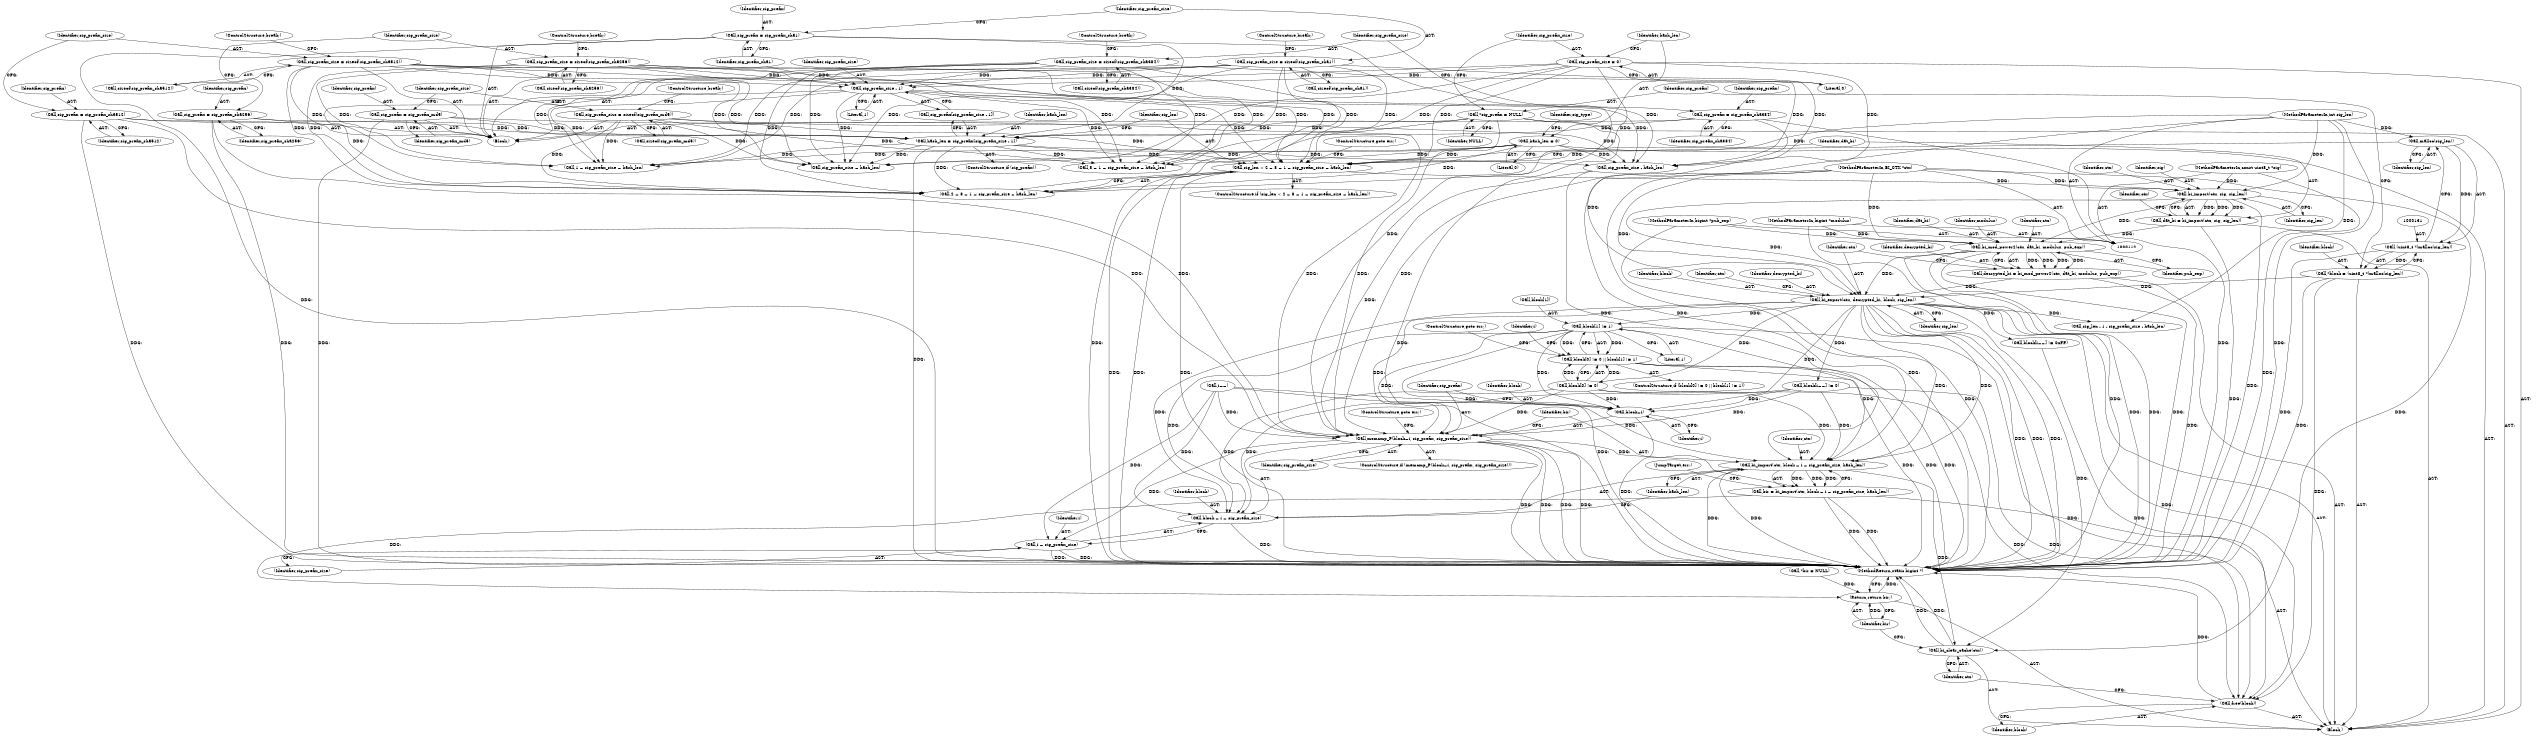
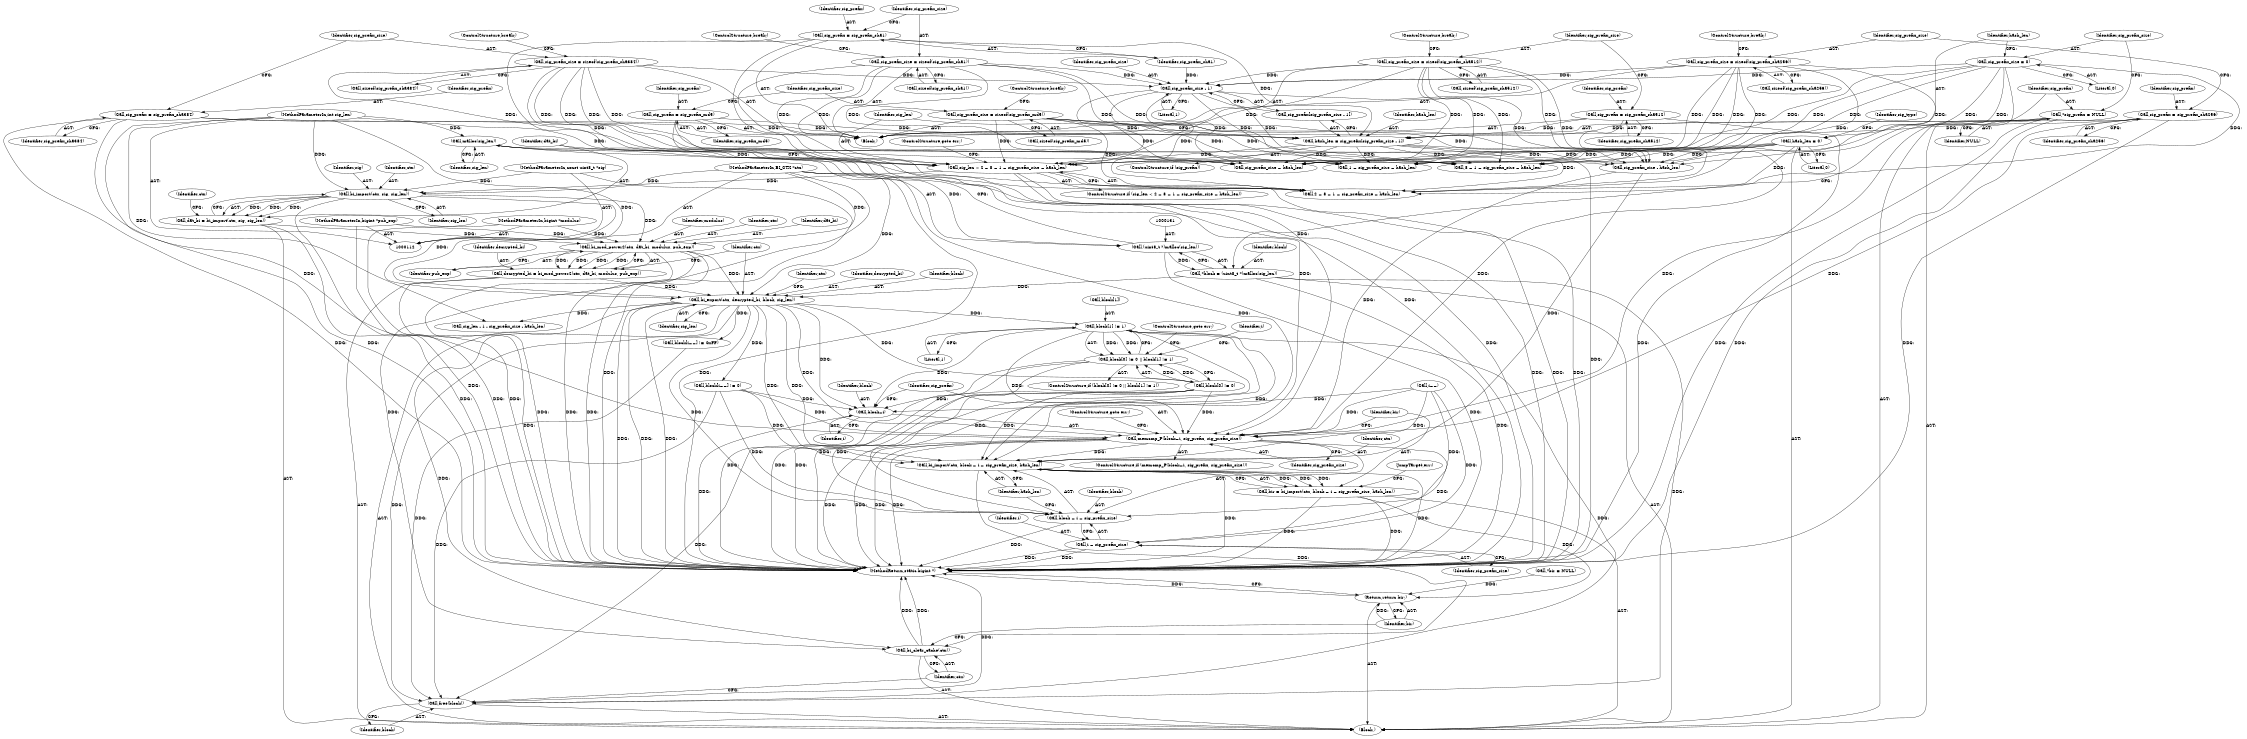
none -> (1872, 135)
